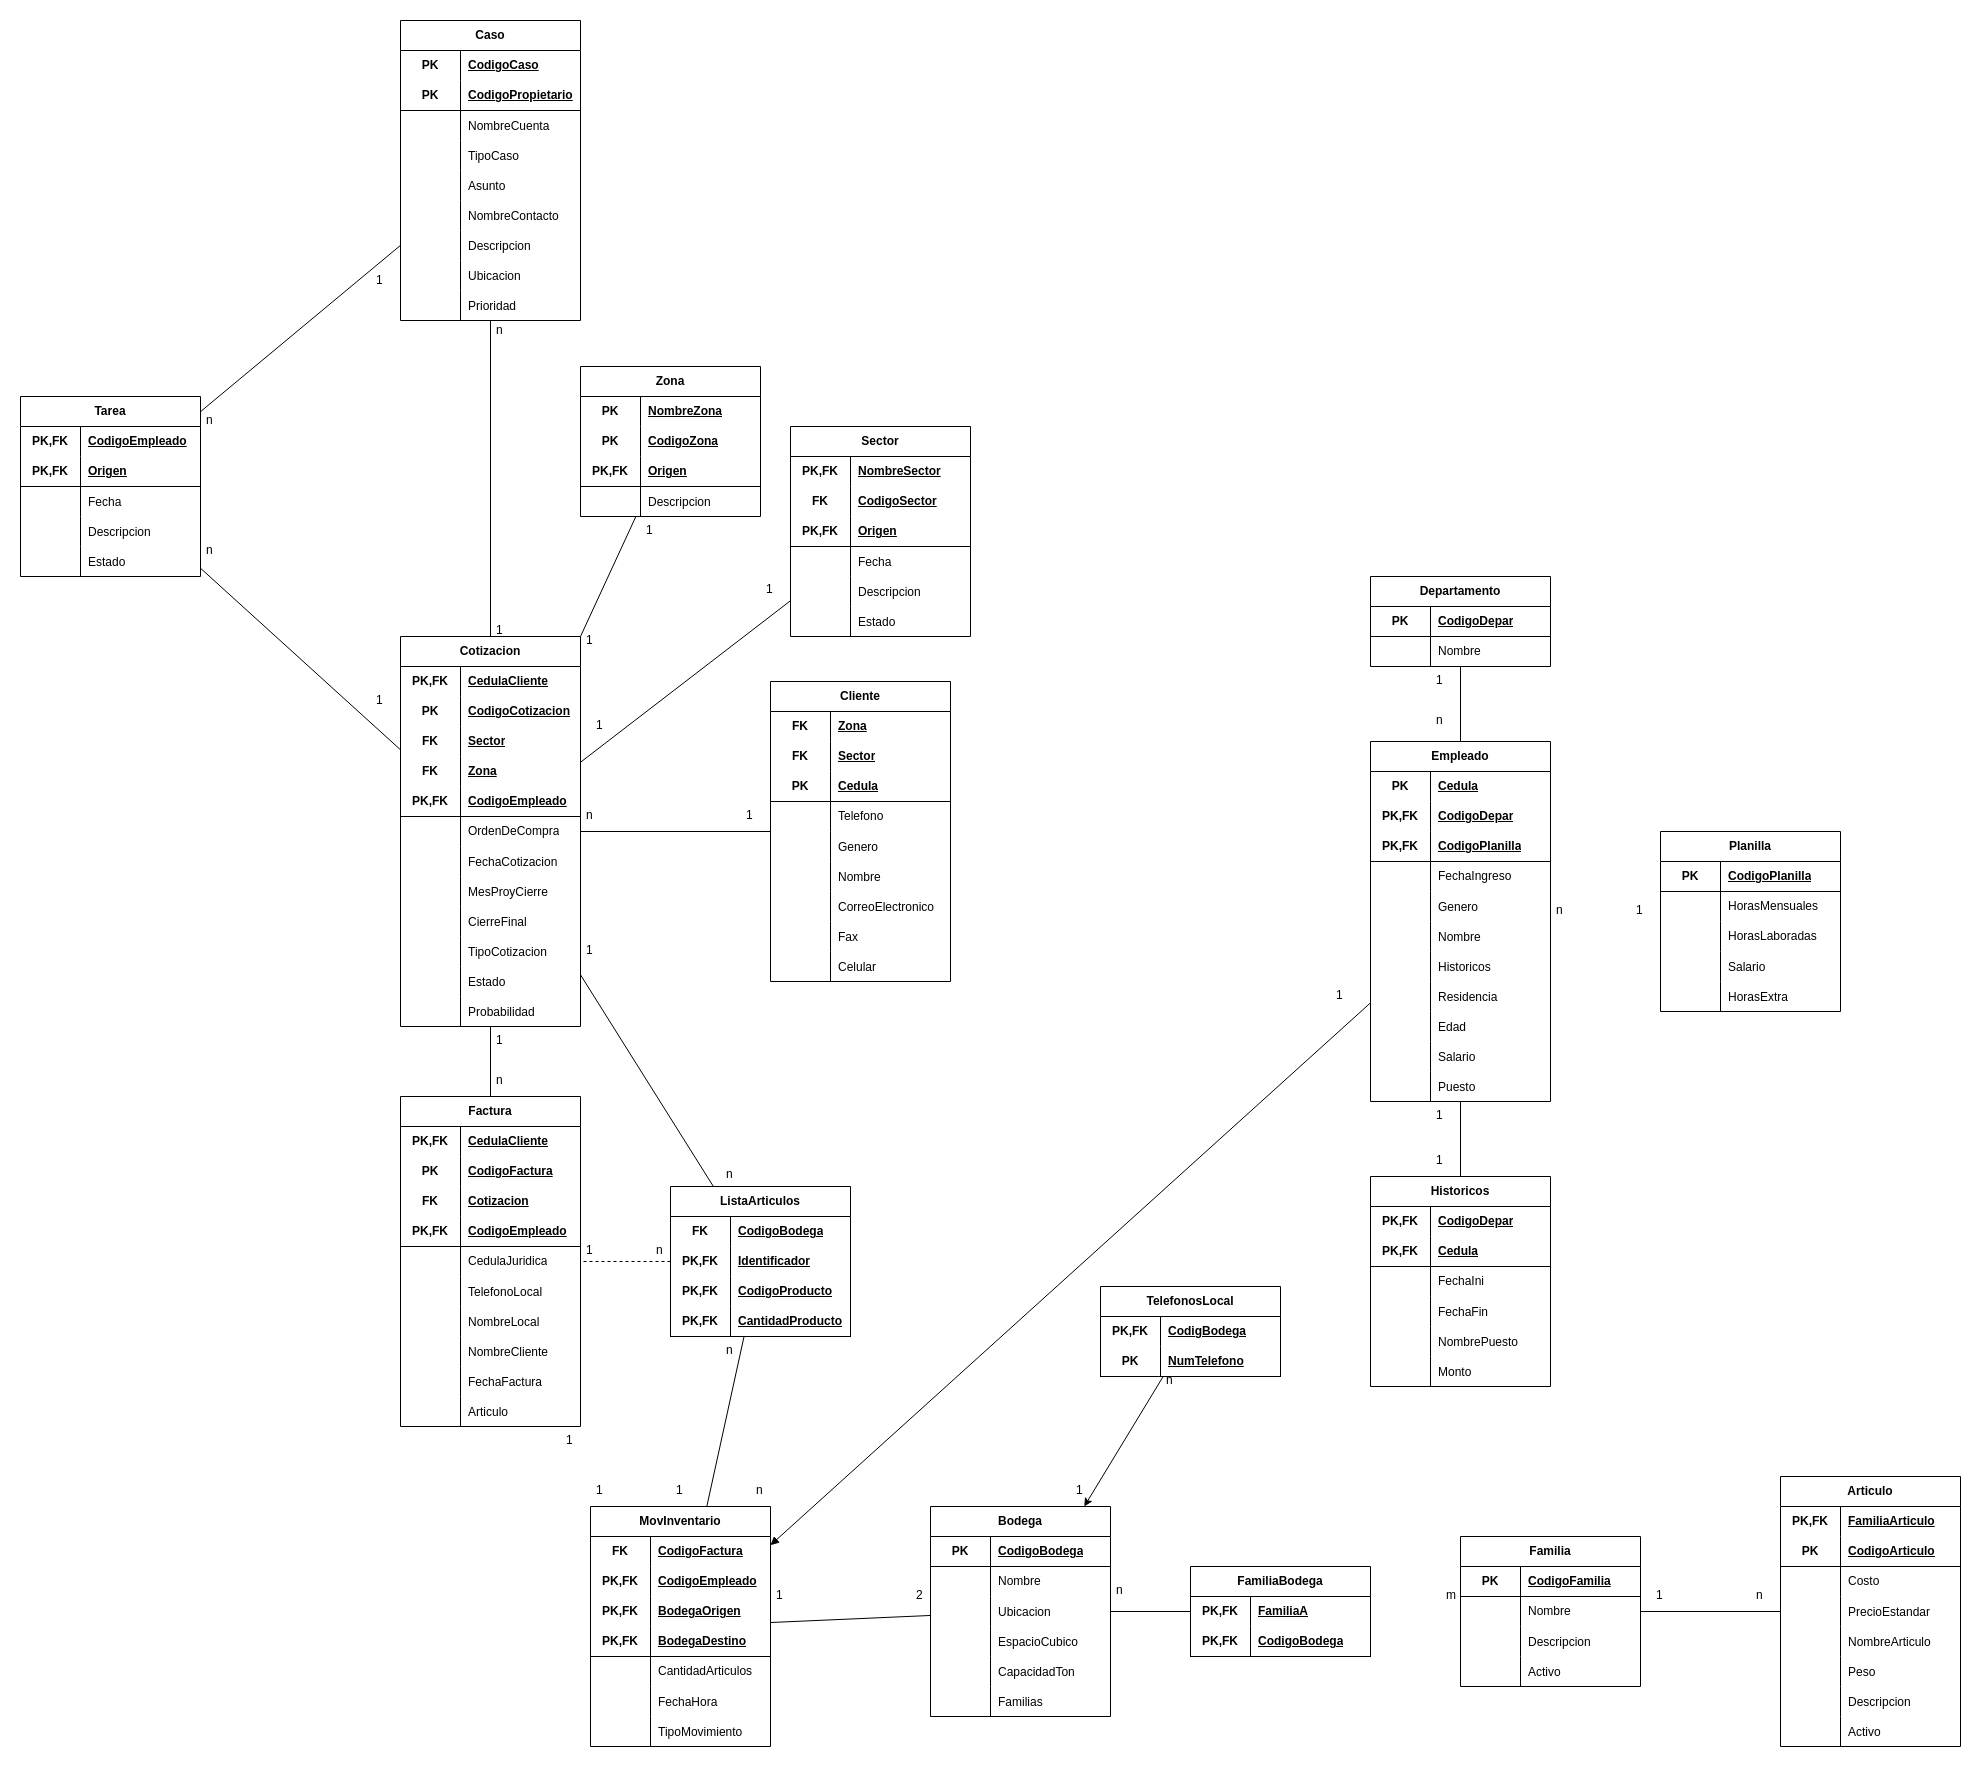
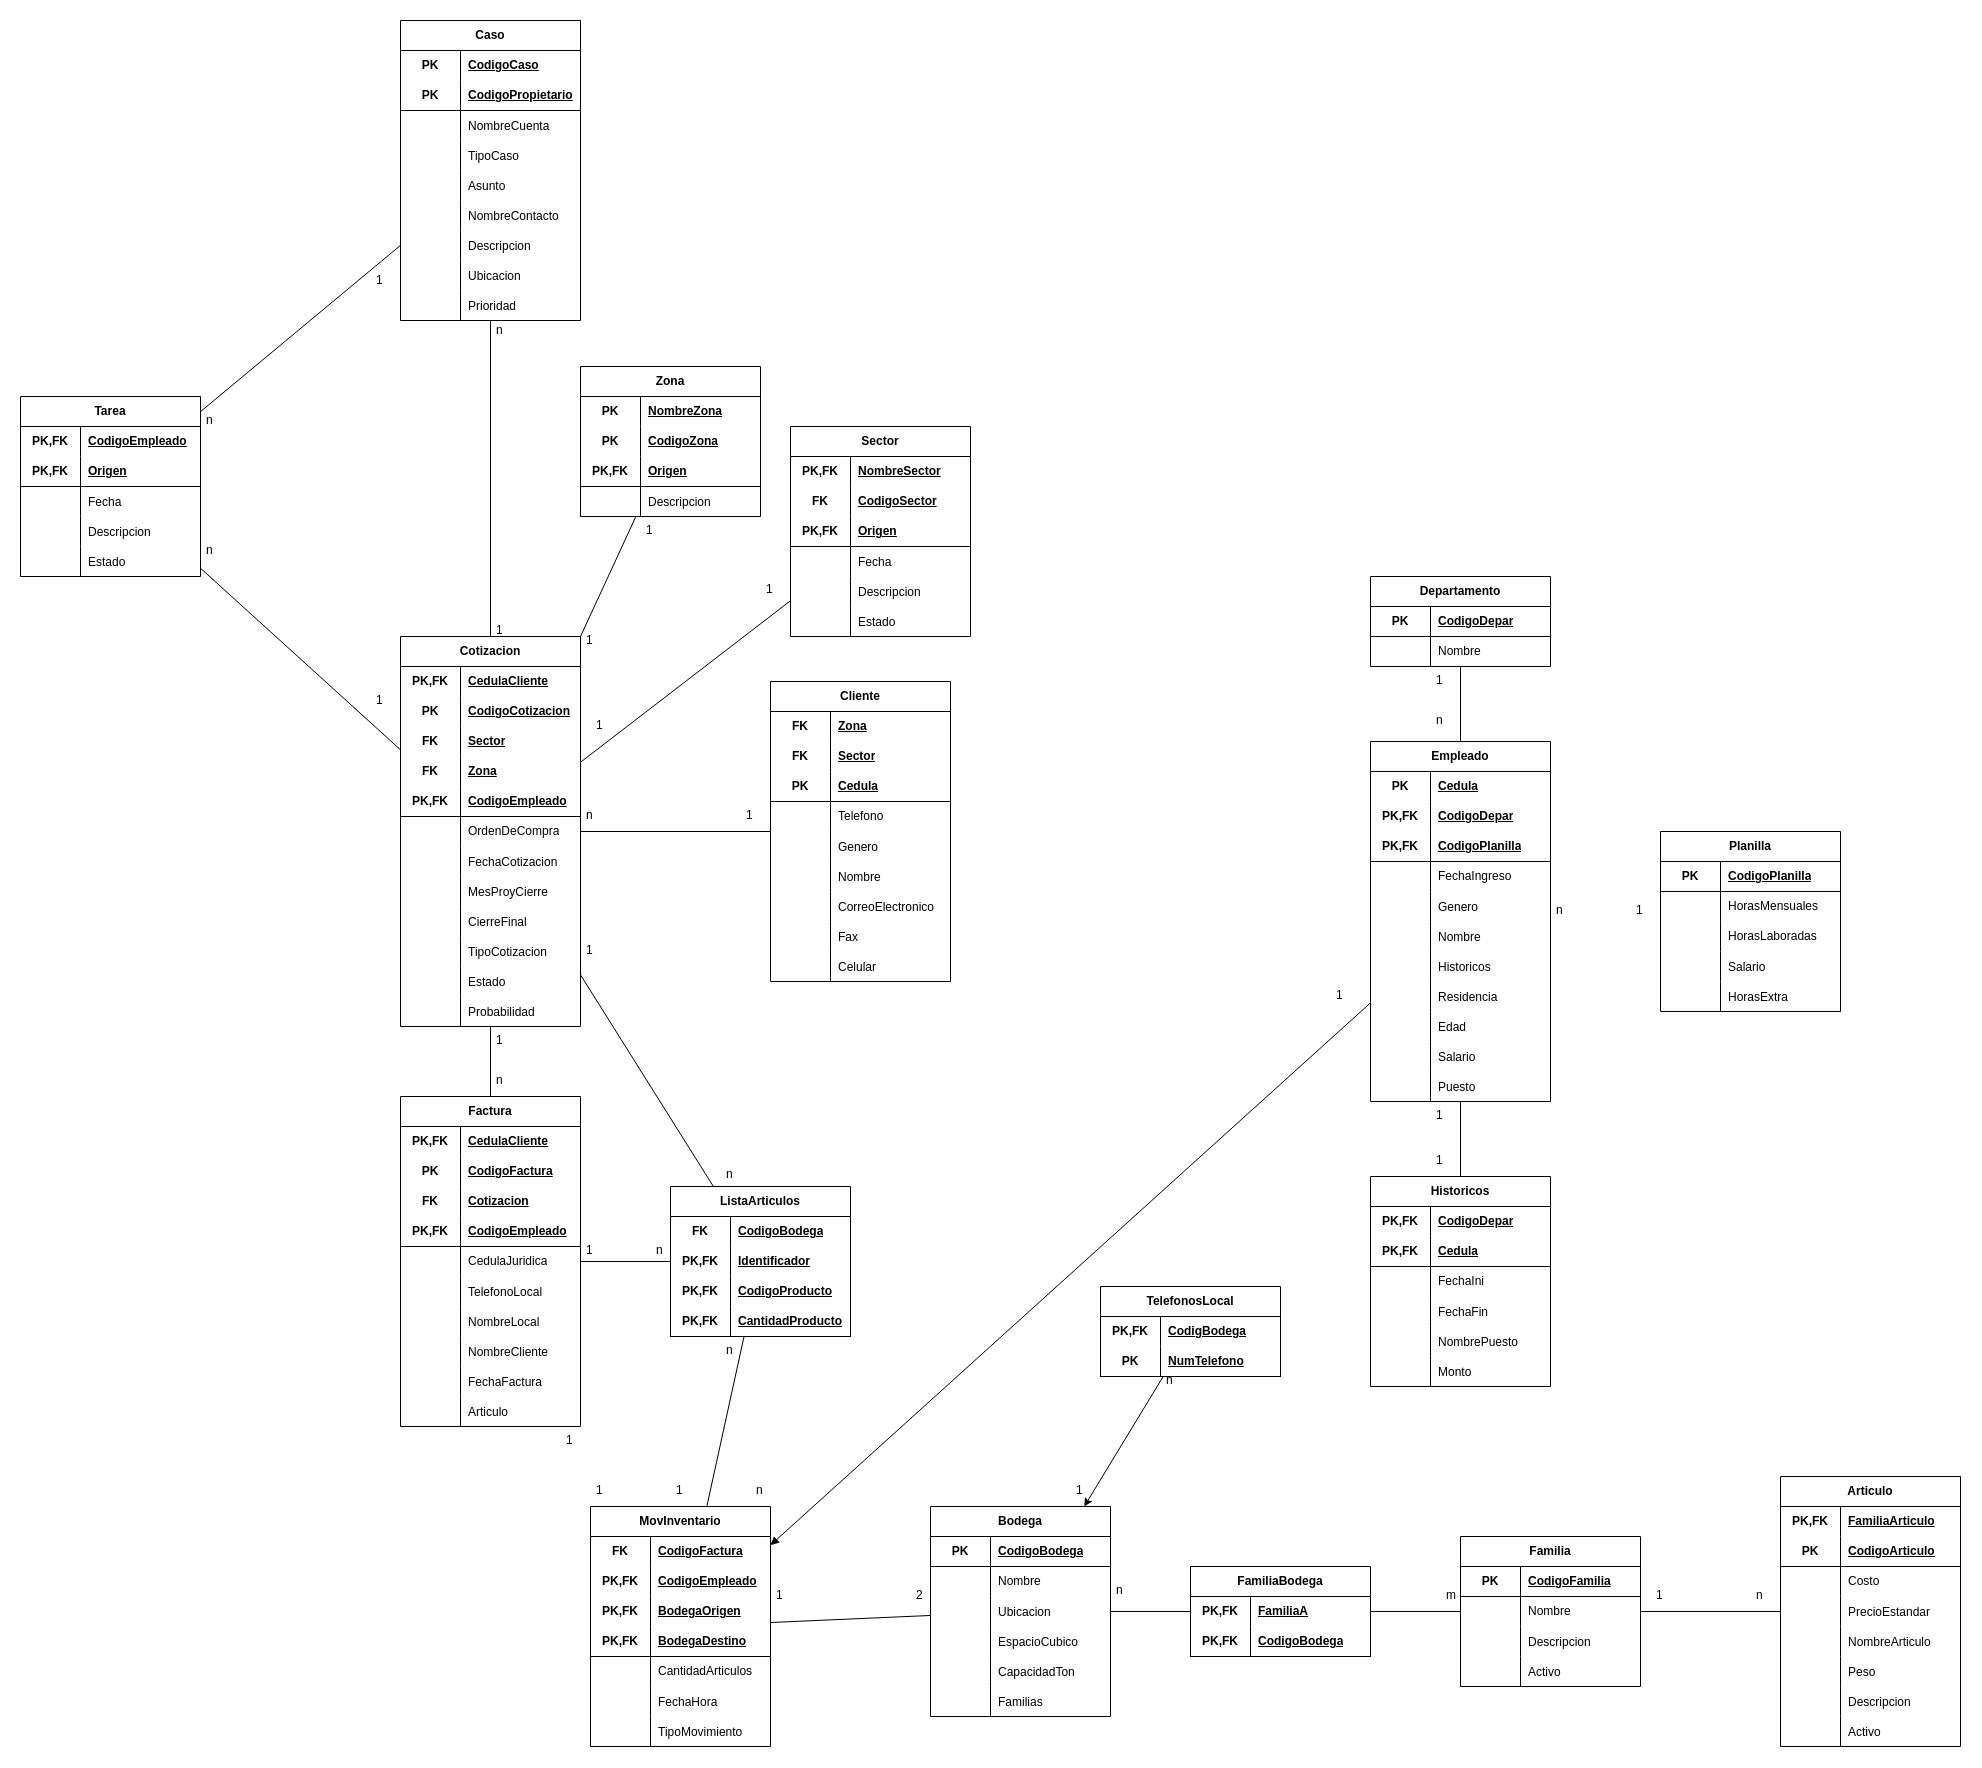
(626, 1262) -> (626, 1262)
none -> (1416, 1612)
